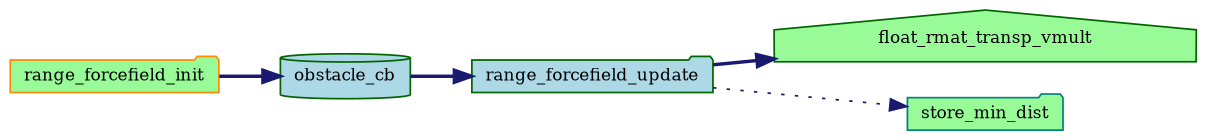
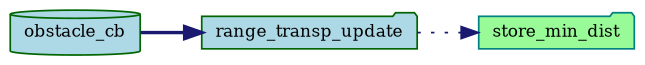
(985, 39) -> none
(115, 76) -> none
(592, 76) -> (309, 33)
